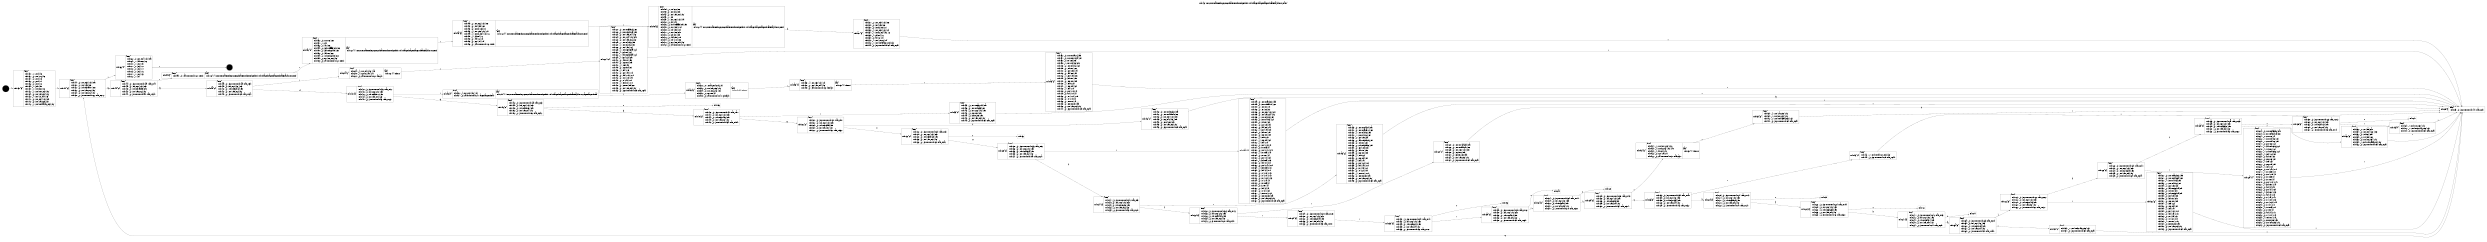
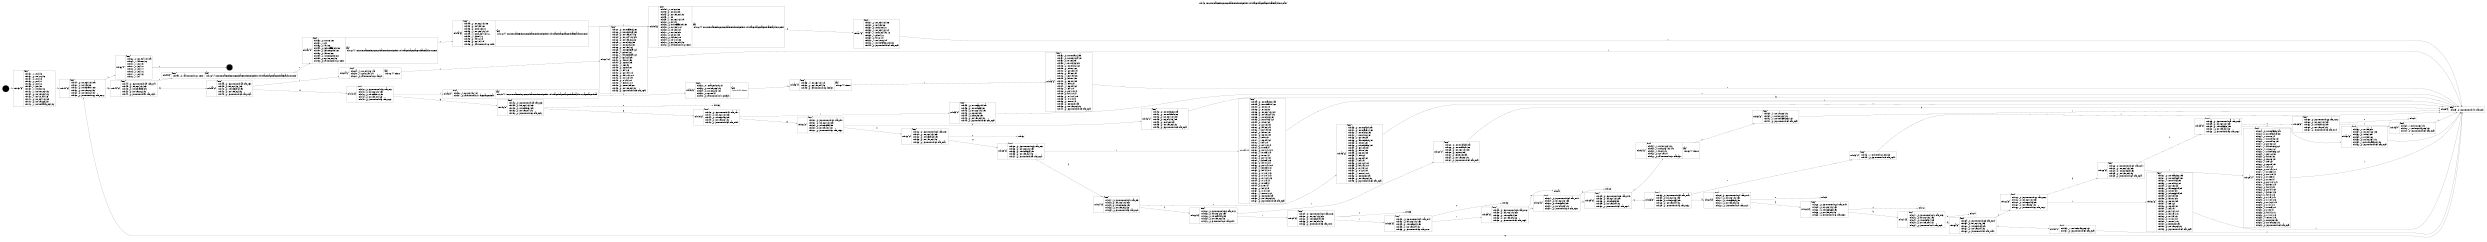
none -> (1408, 212)
